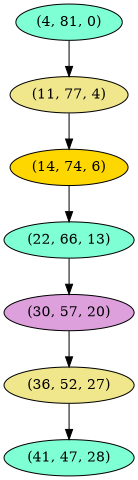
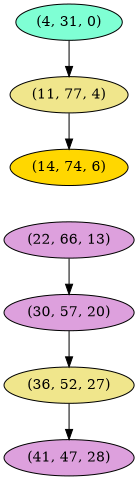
(69, 22) -> (69, 22)
(69, 199) -> none
(69, 240) -> (69, 240)
(69, 458) -> (69, 458)
